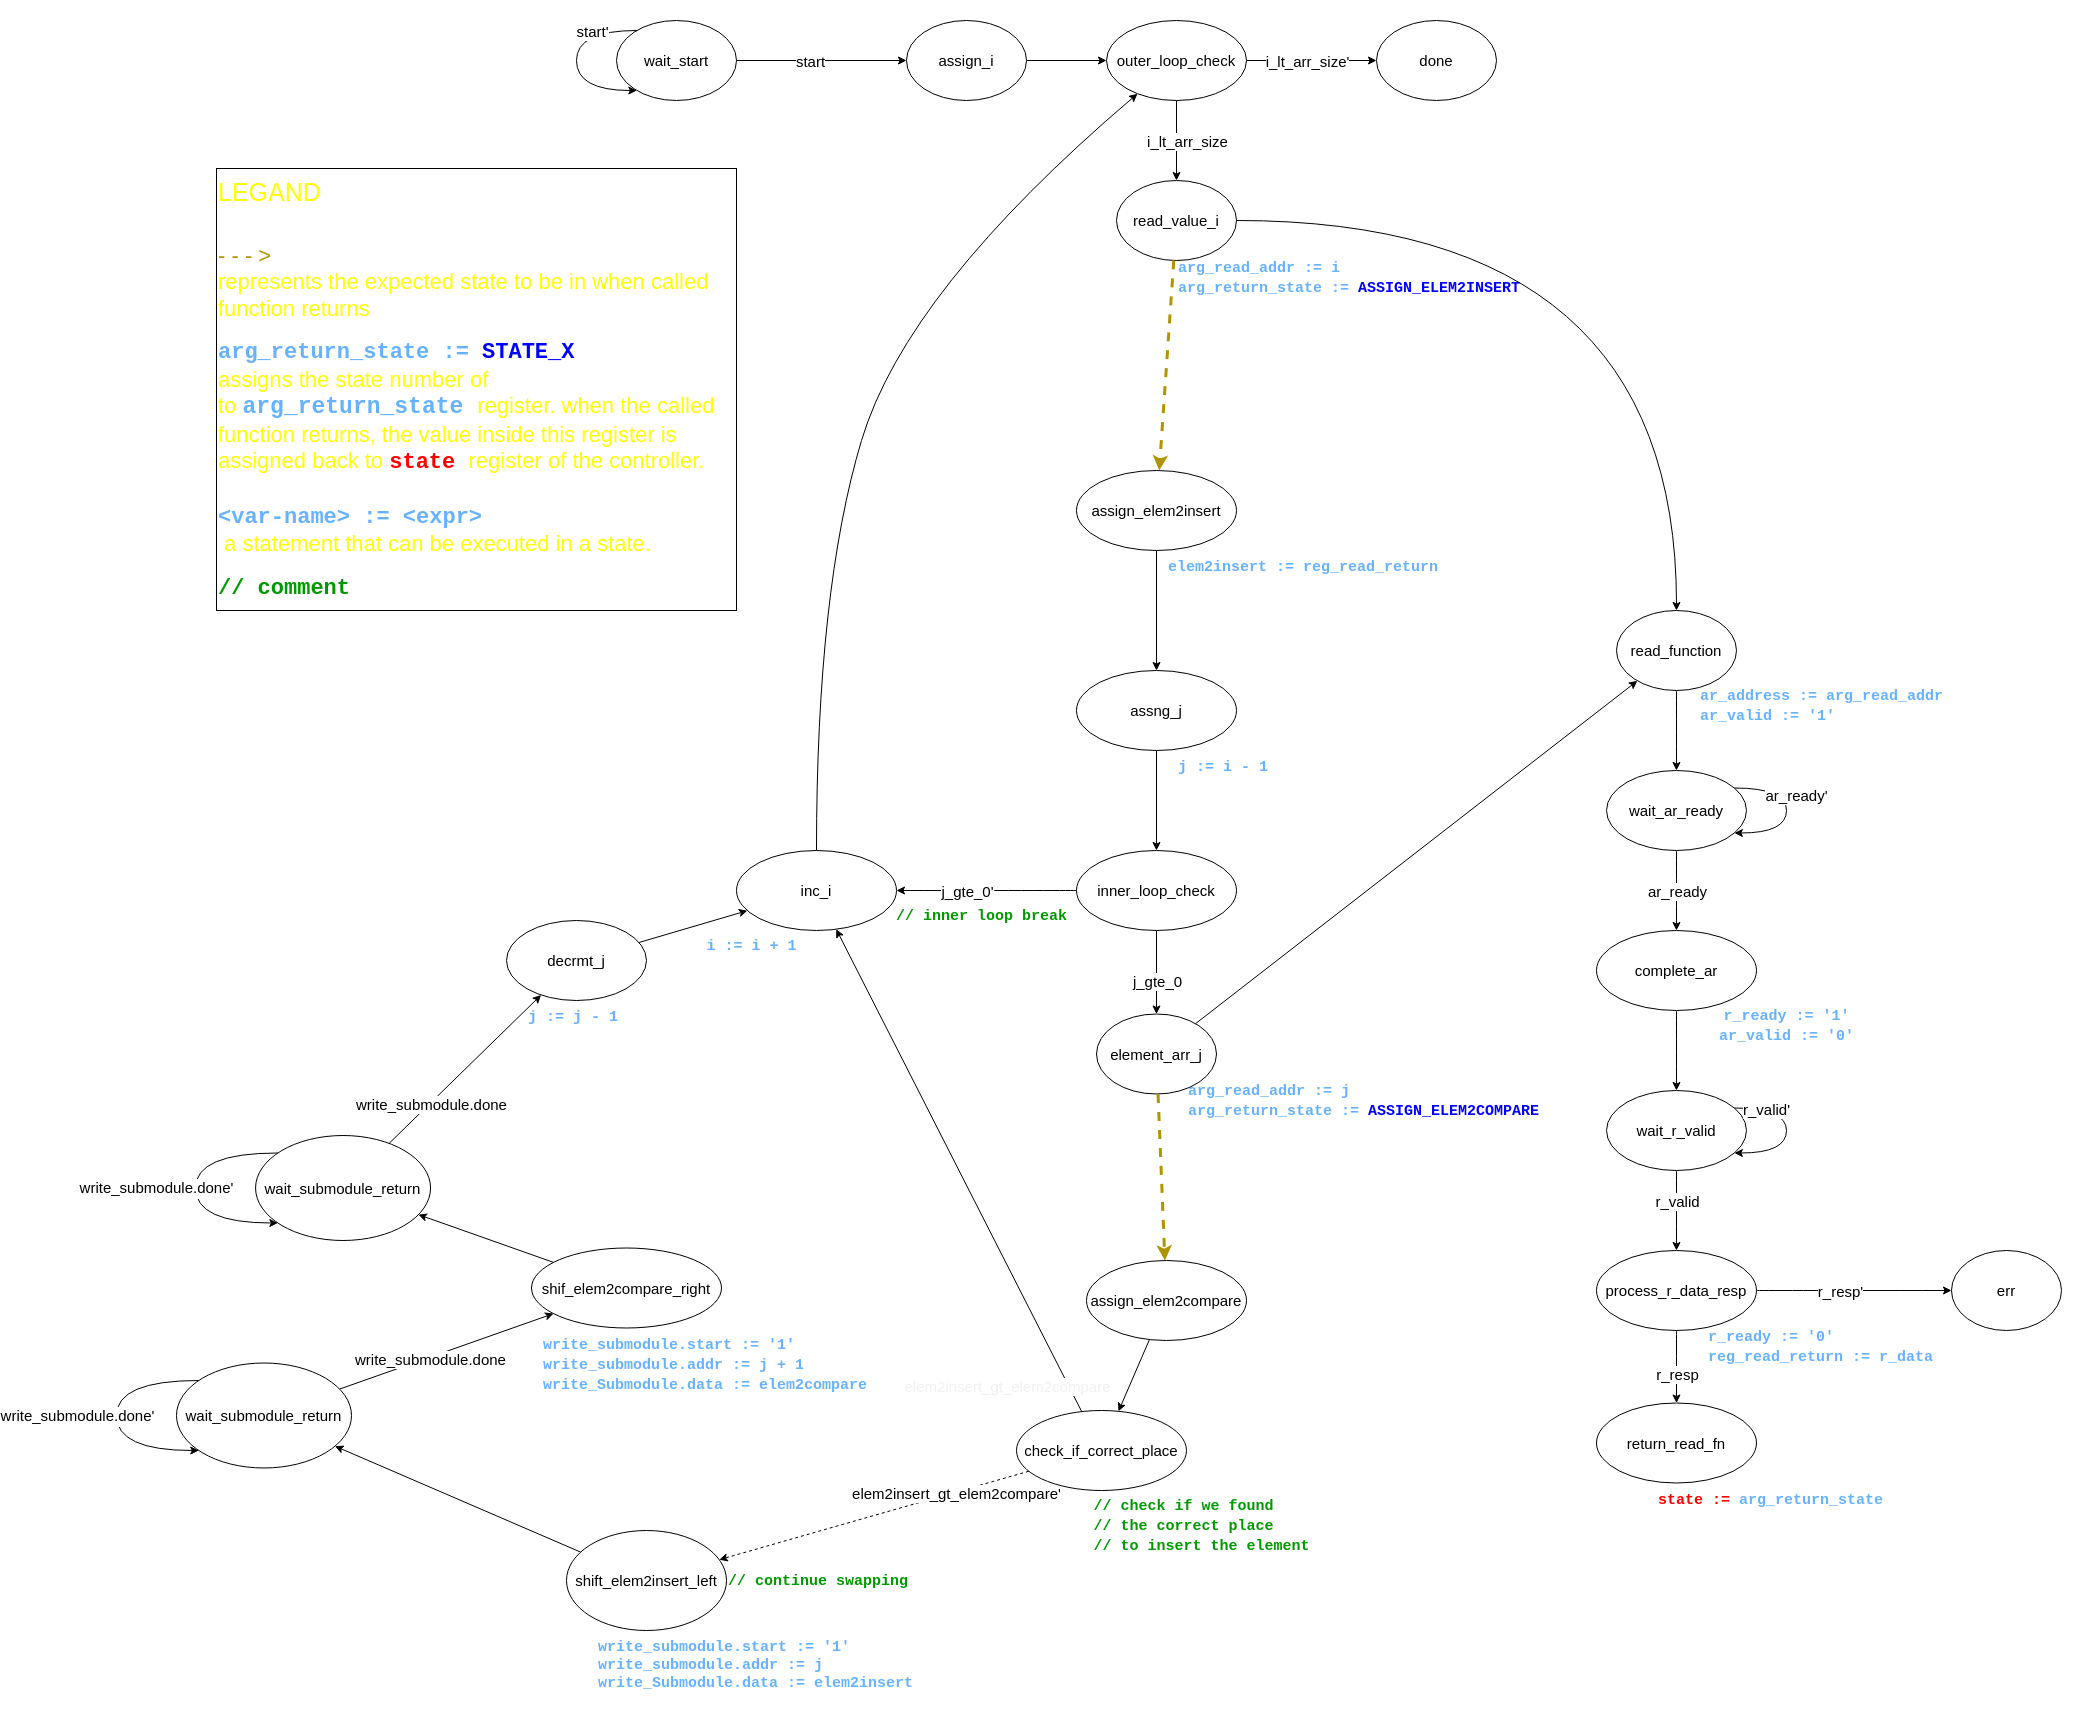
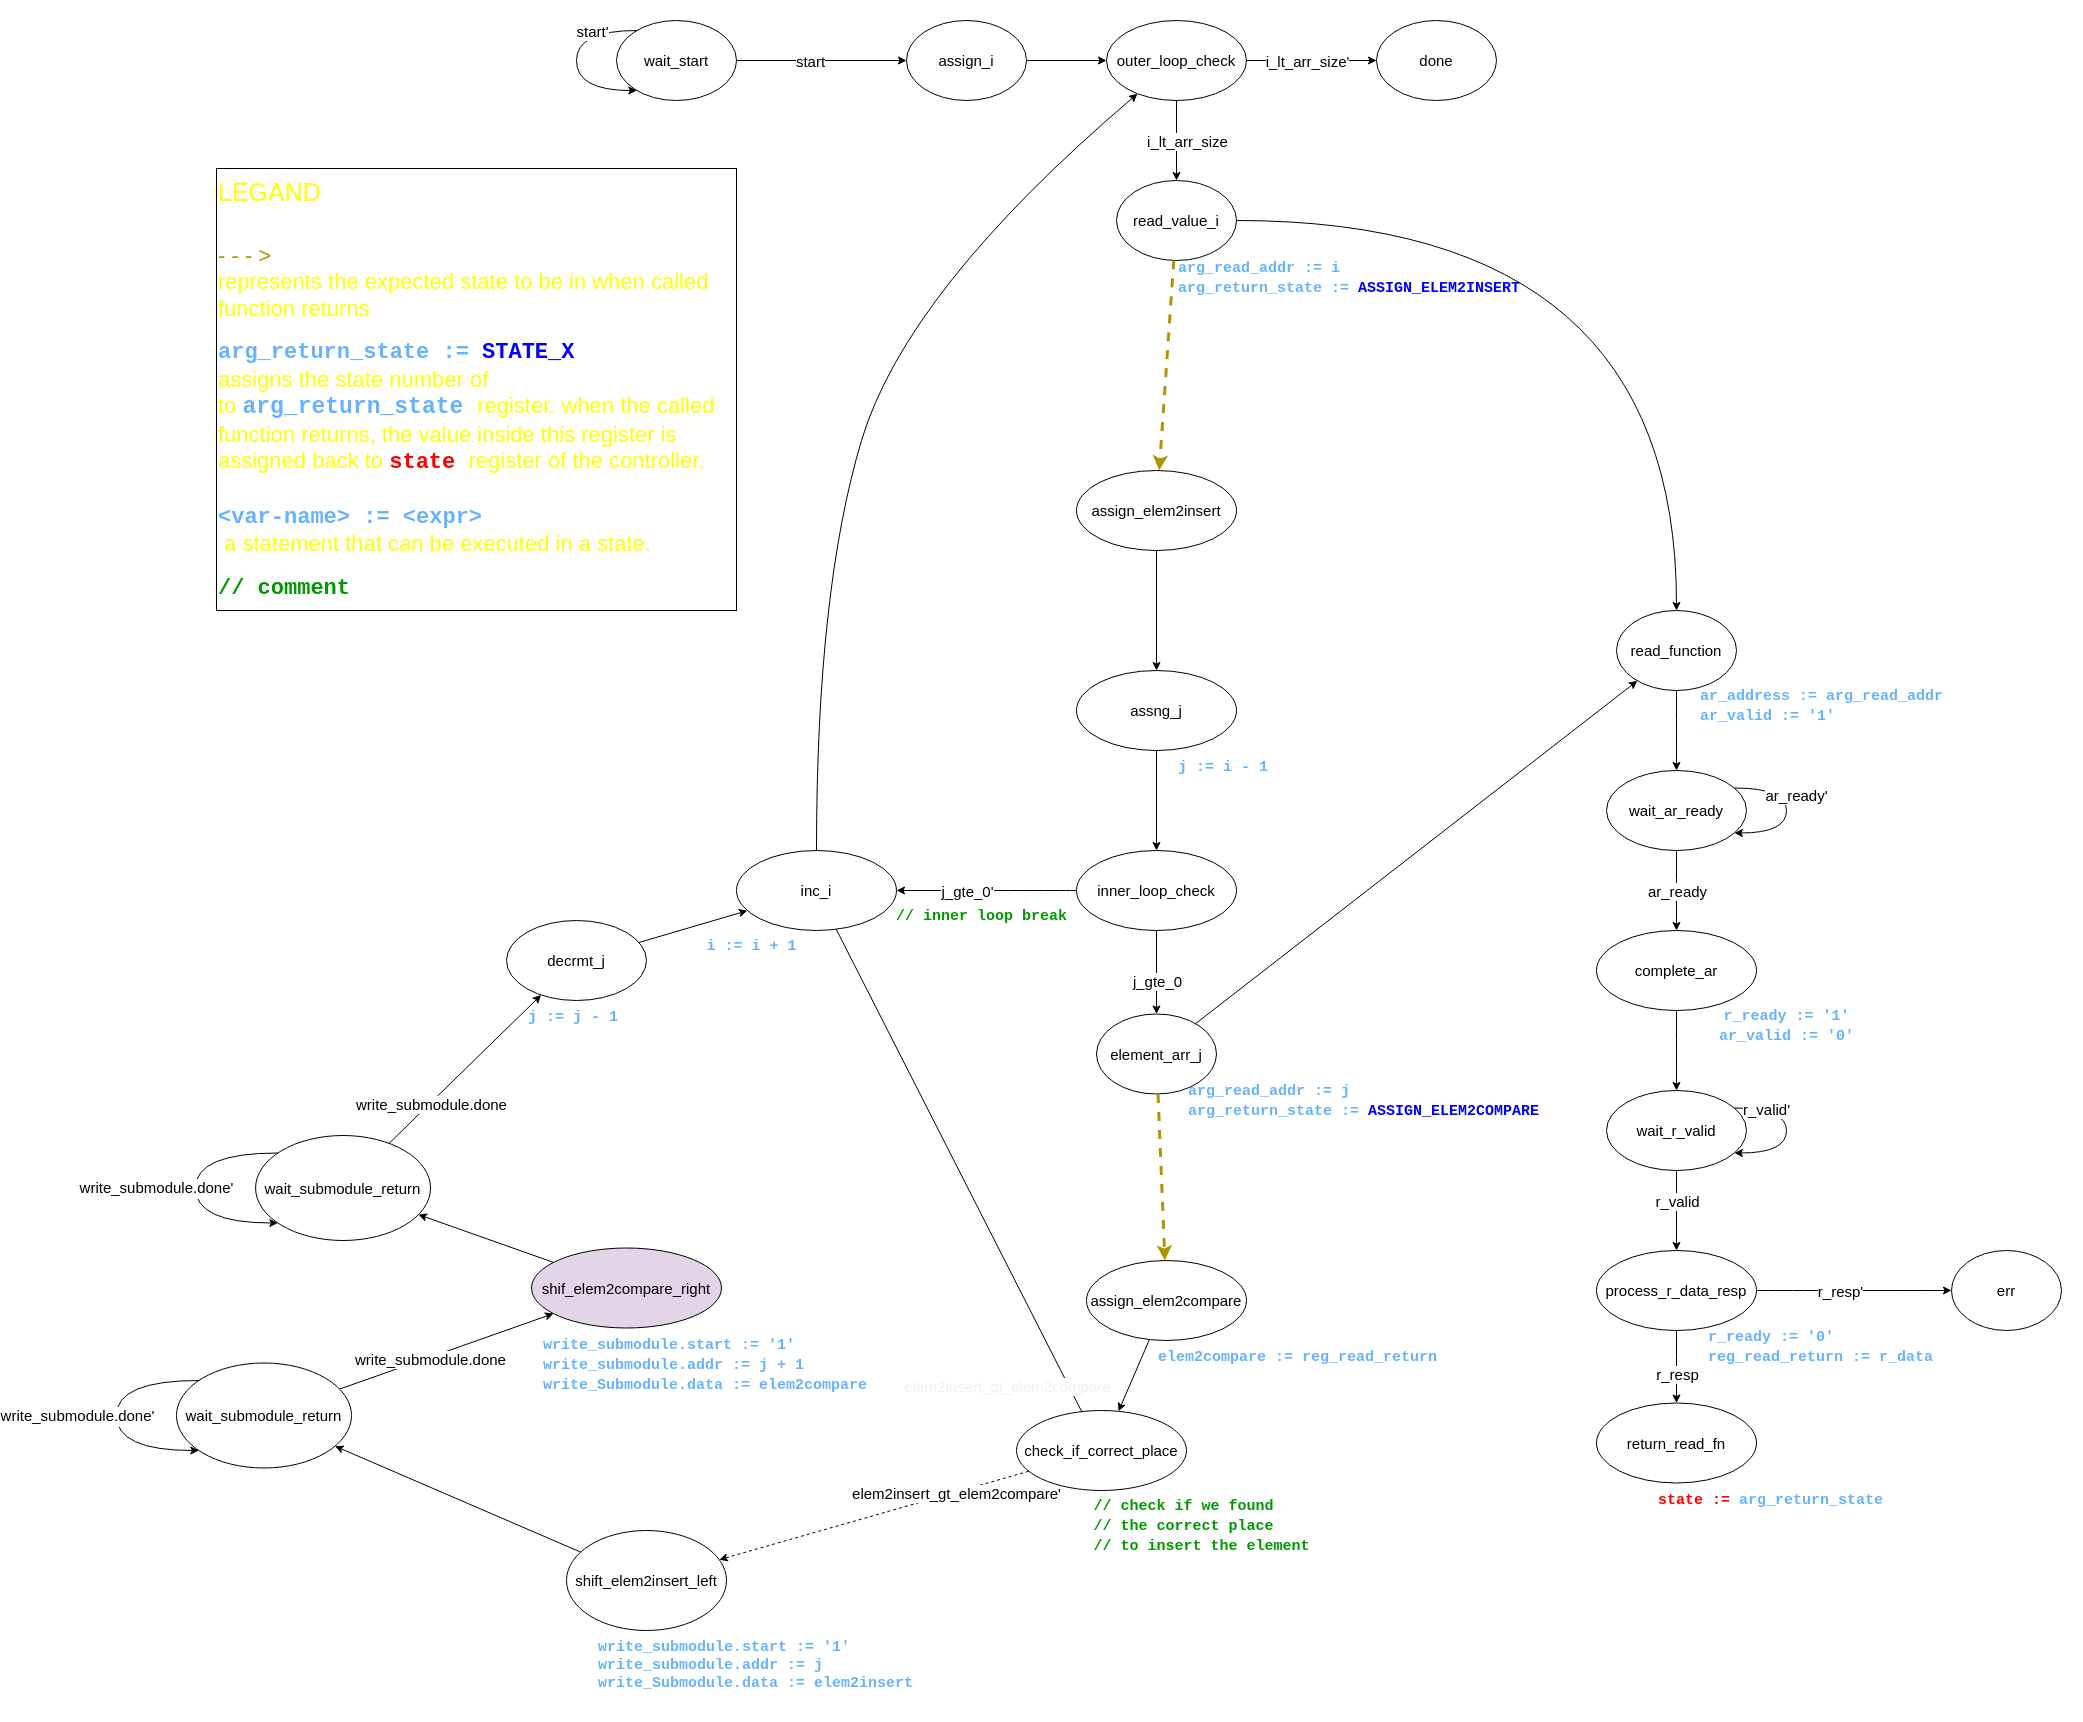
(1307, 566) -> none
(840, 936) -> (838, 934)
(627, 1288) -> (627, 1288)
none -> (1302, 1361)
(827, 1581) -> none
